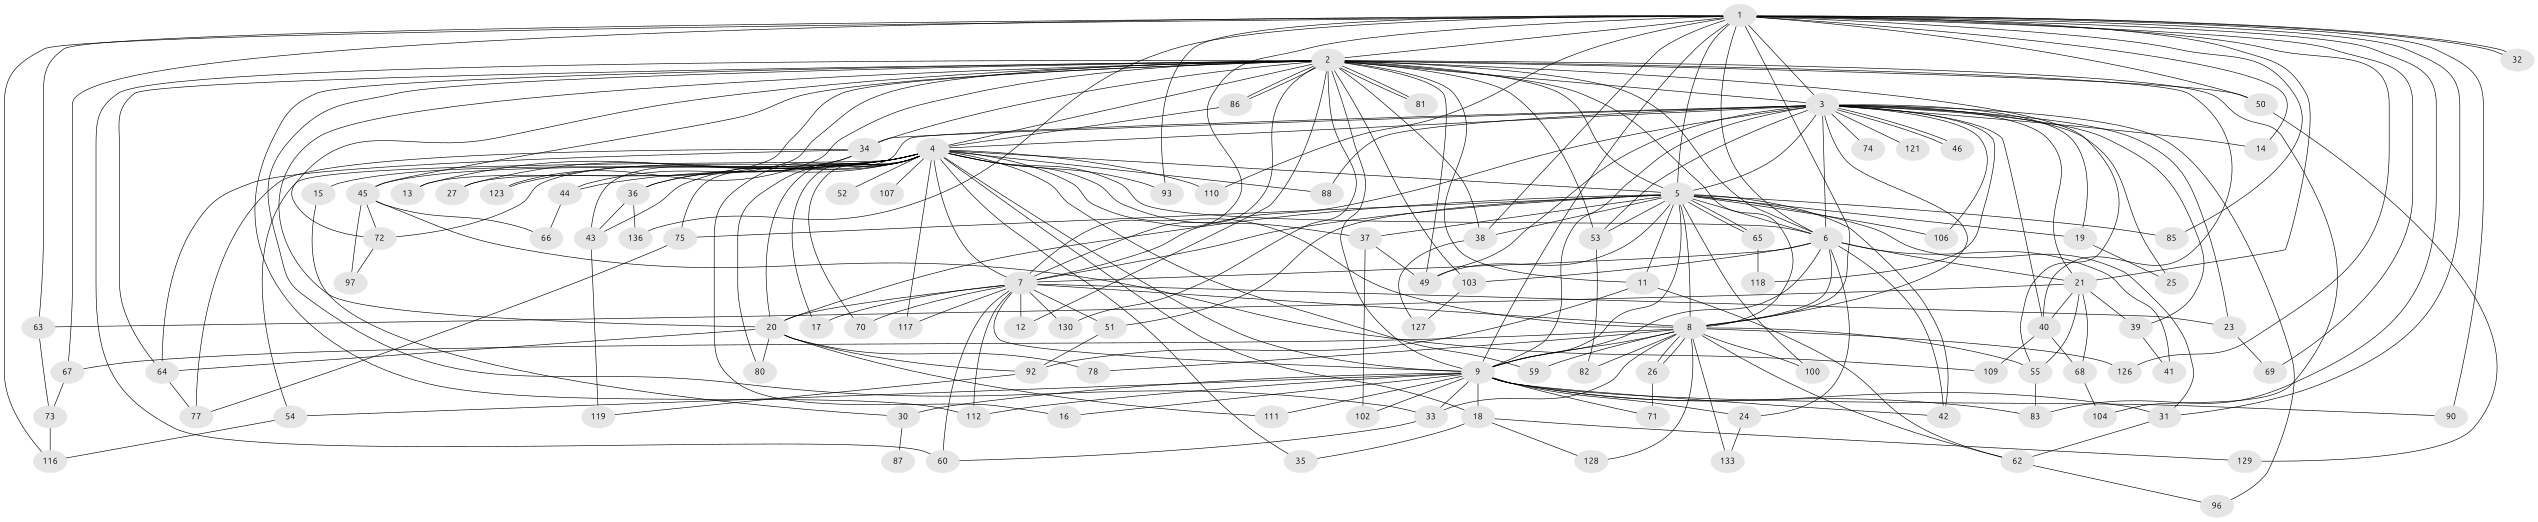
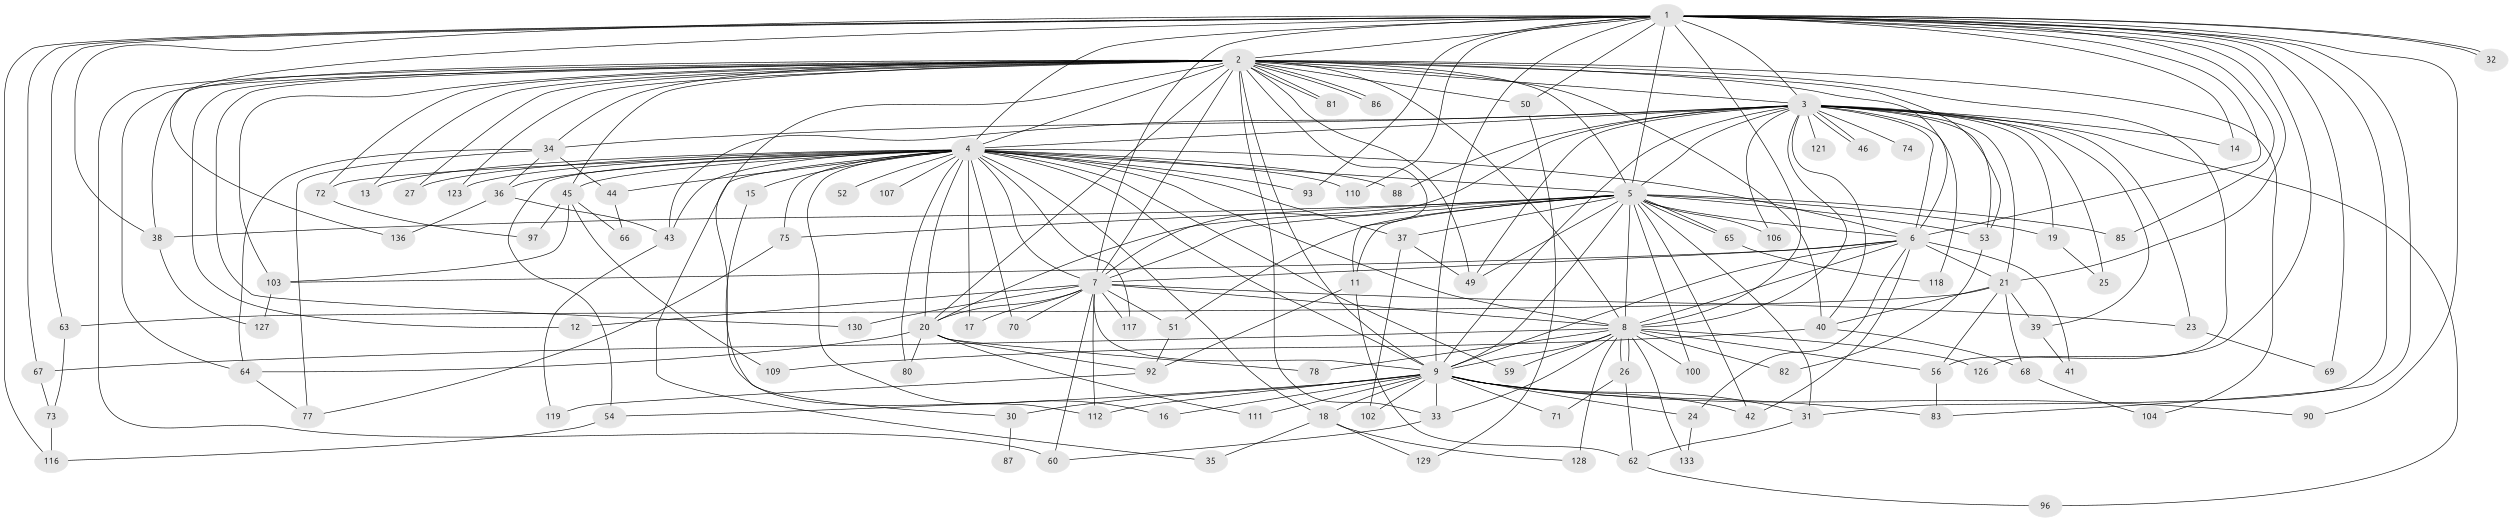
(1111, 123) -> (1280, 30)
(371, 216) -> (448, 270)
(2035, 372) -> (1936, 372)
(1839, 406) -> (1629, 417)
